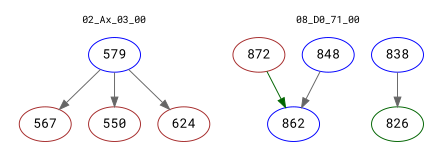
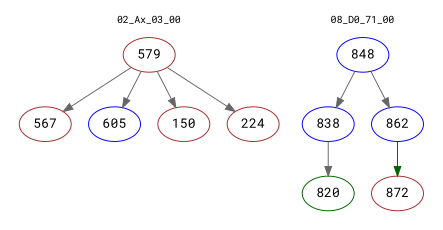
(115, 55) -> (149, 55)
(274, 85) -> (398, 154)
none -> (348, 85)
none -> (115, 124)
(115, 124) -> (184, 124)
(184, 124) -> (253, 124)
(398, 124) -> (328, 193)
